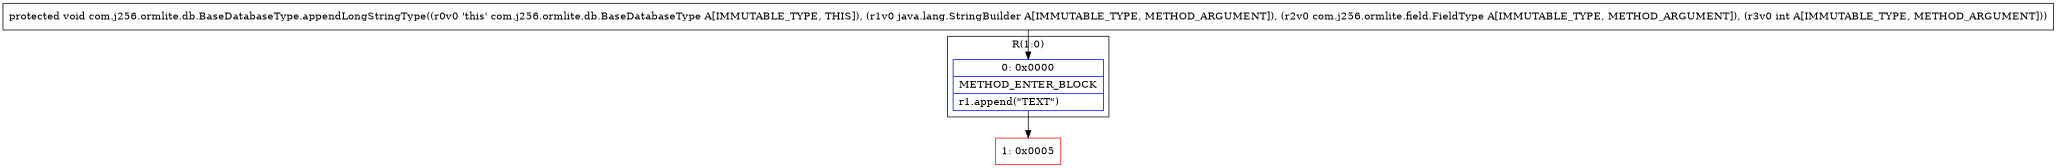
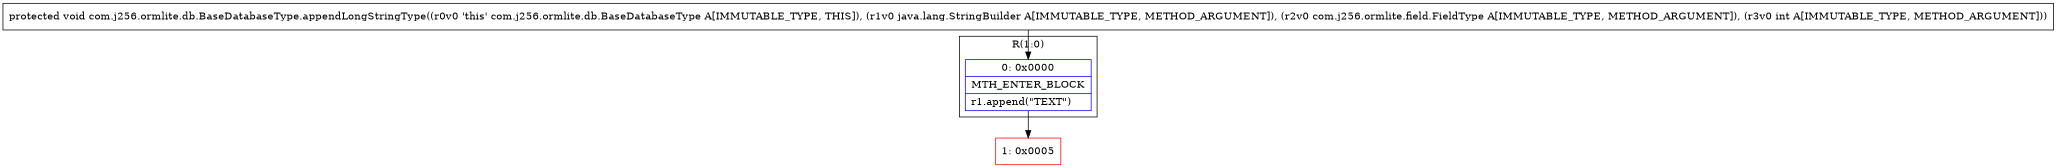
(1028, 85) -> (1028, 85)
